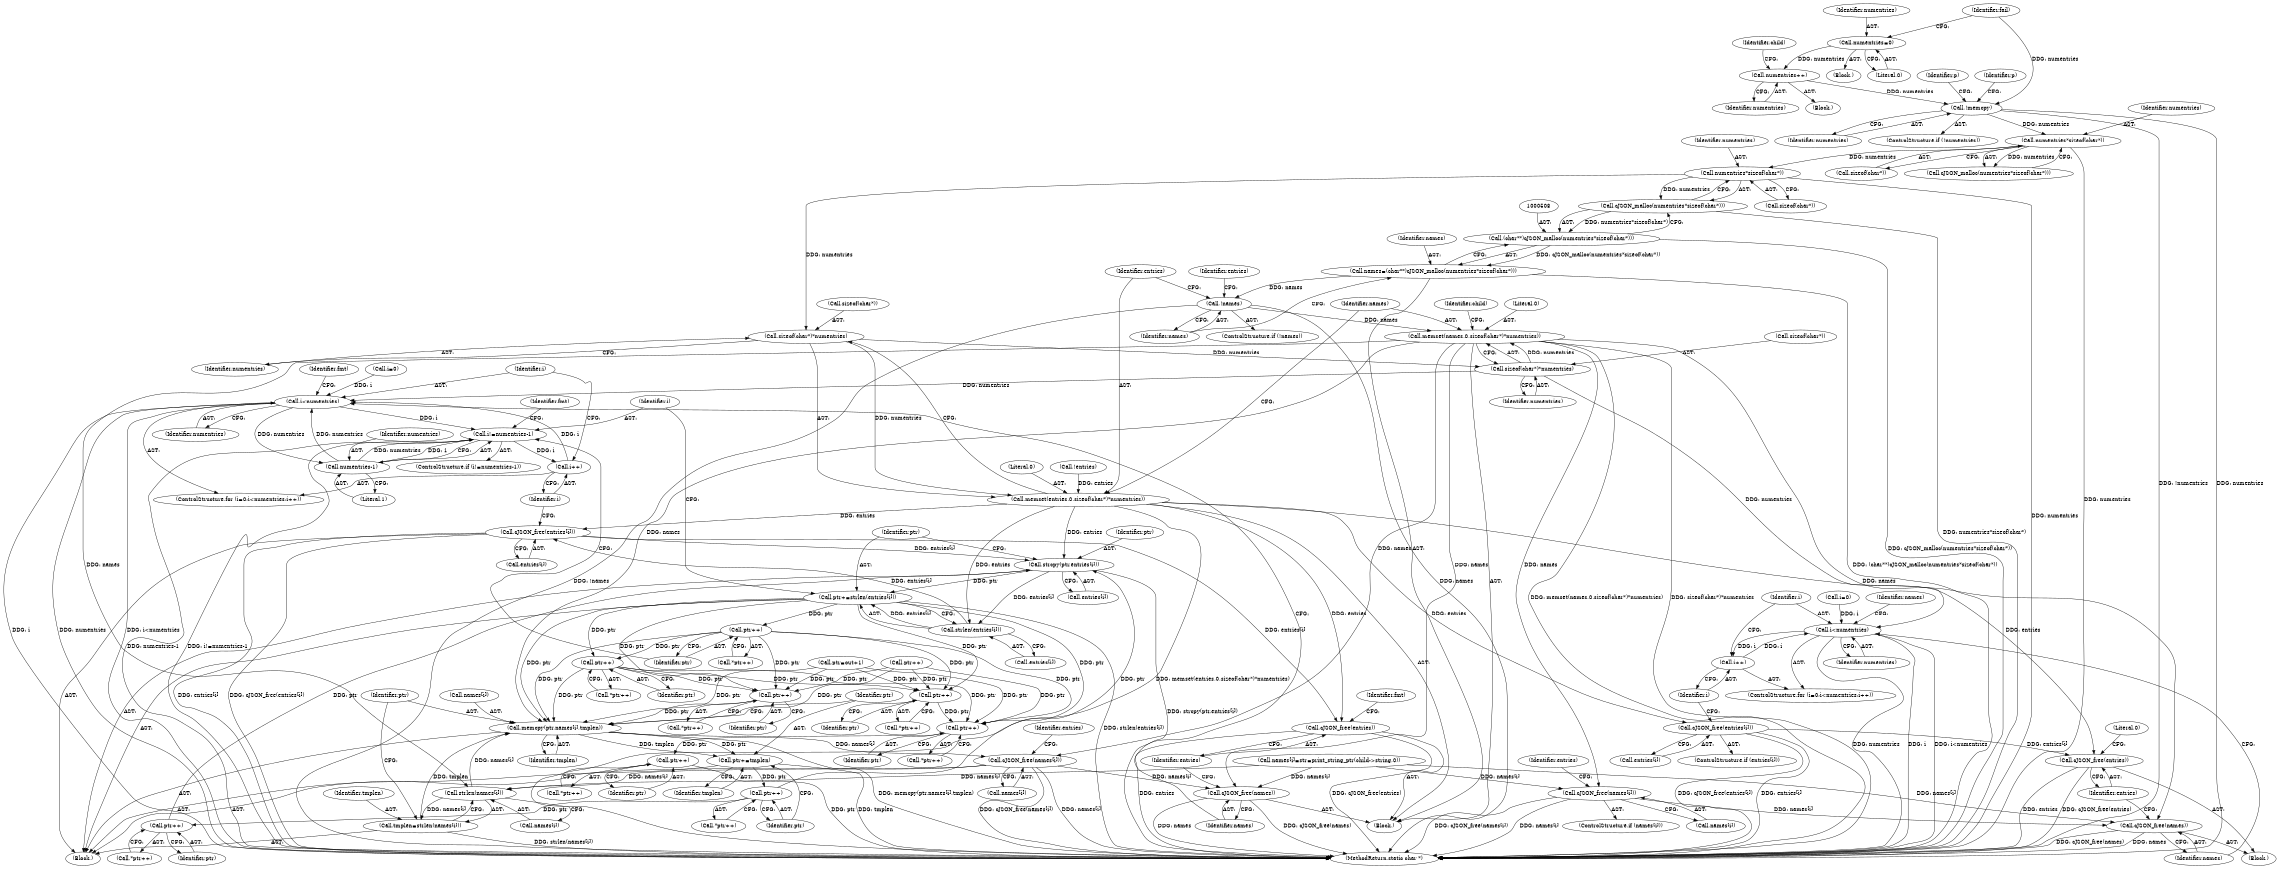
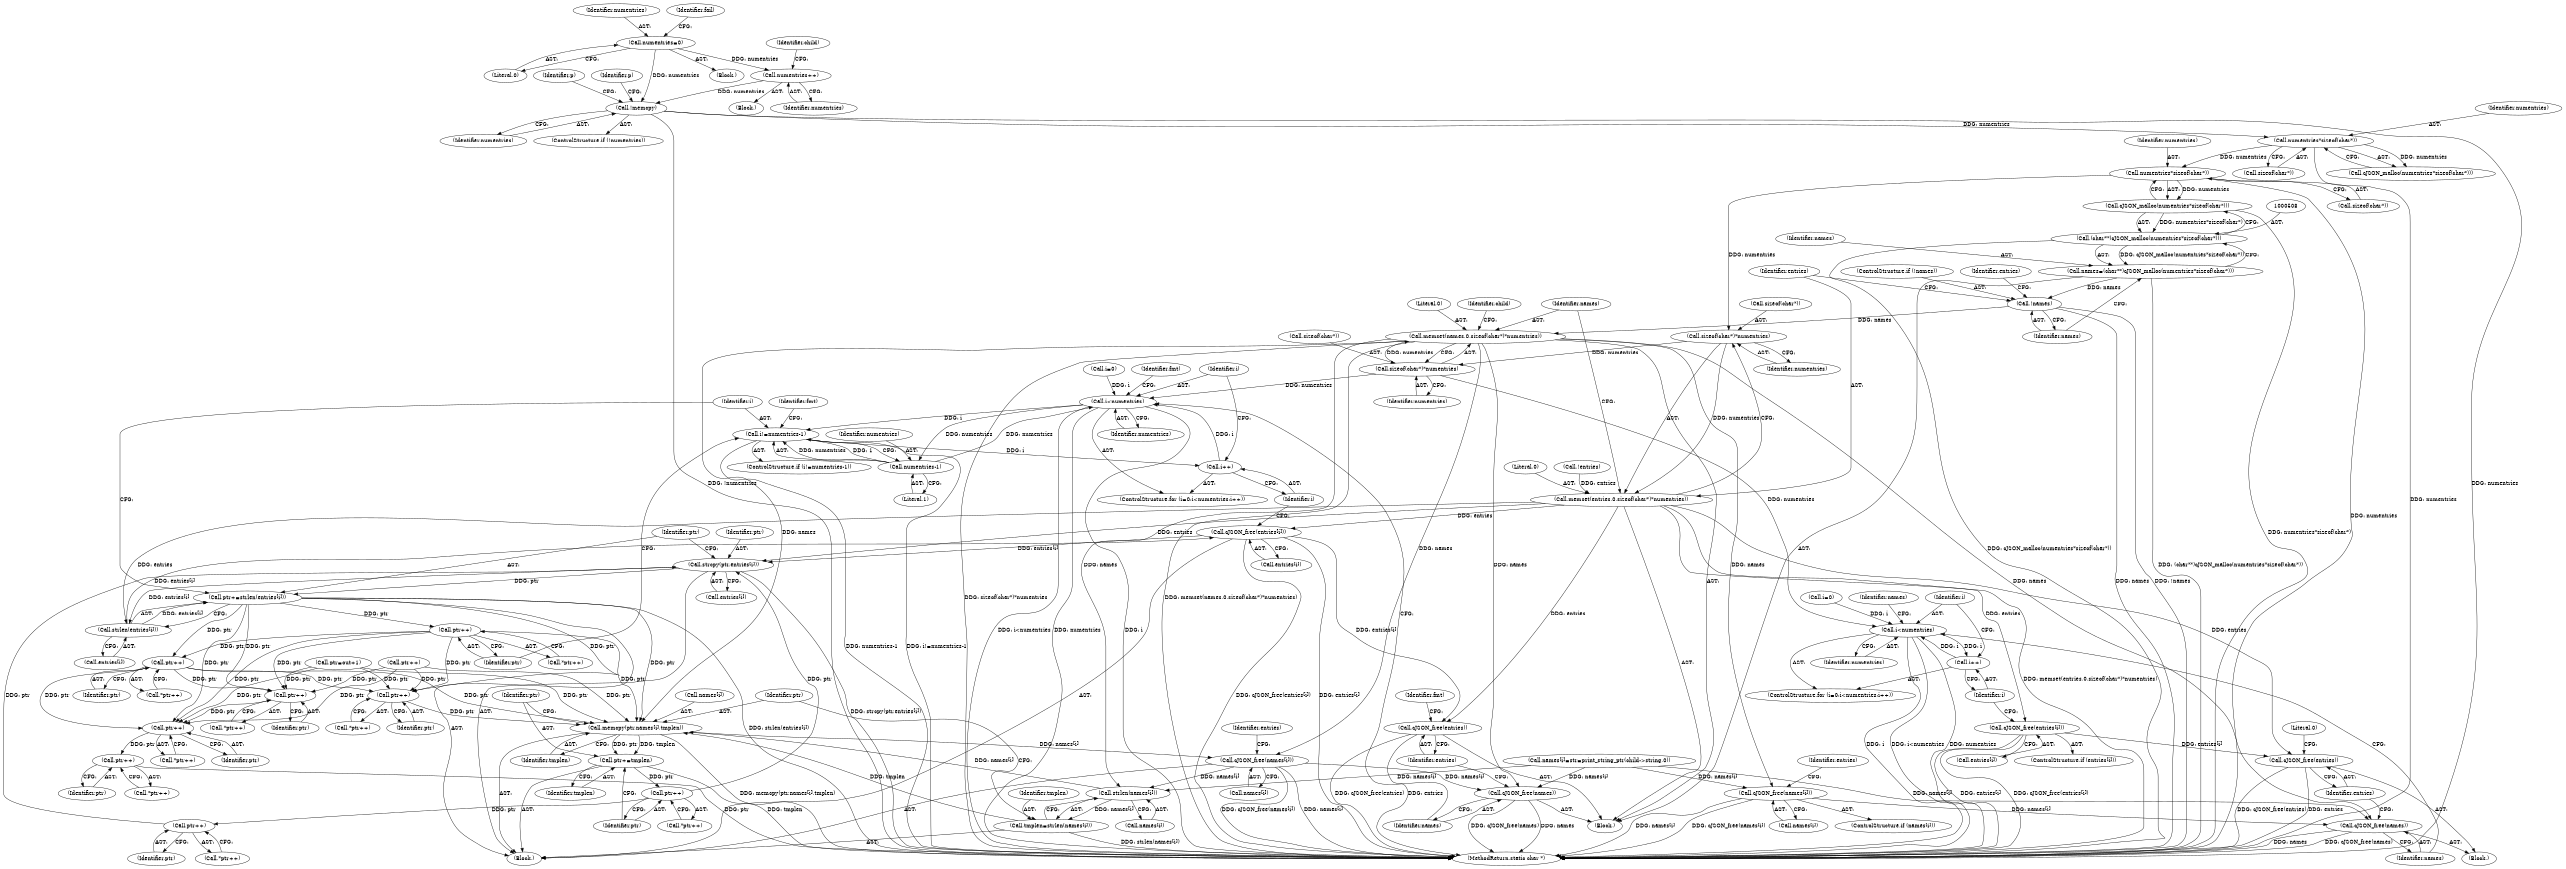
(2032, 63) -> (651, 75)
(1242, 319) -> (1967, 288)
